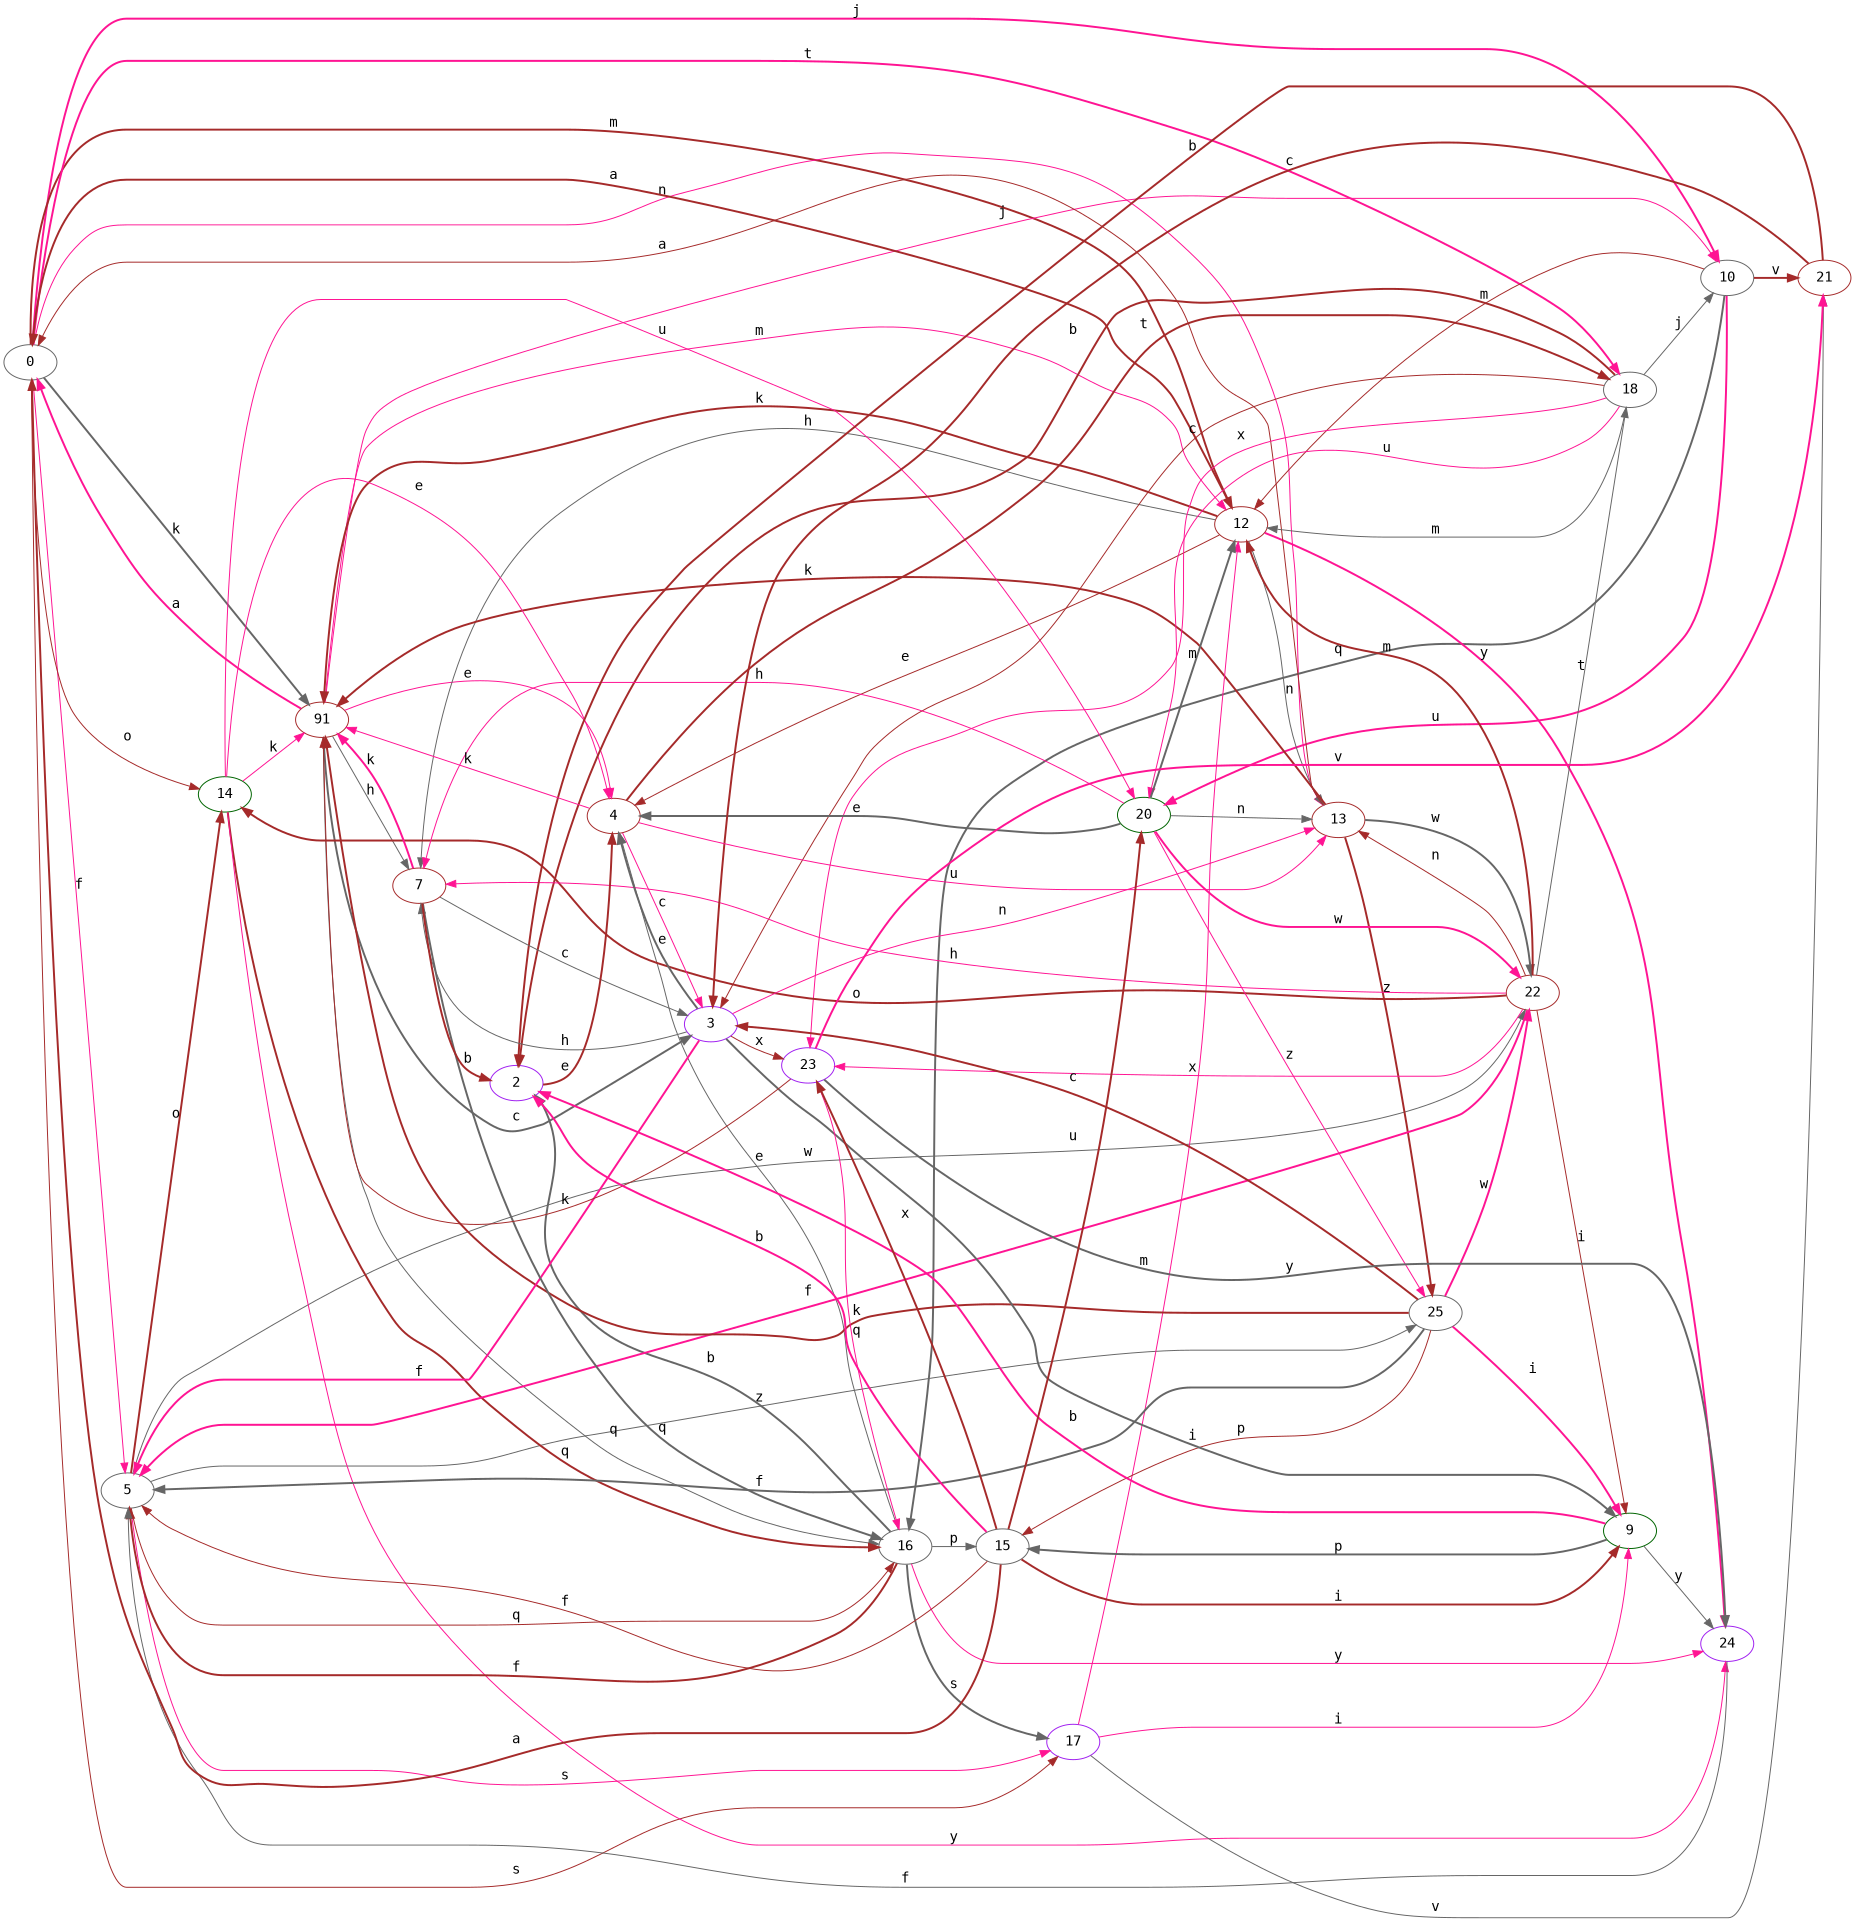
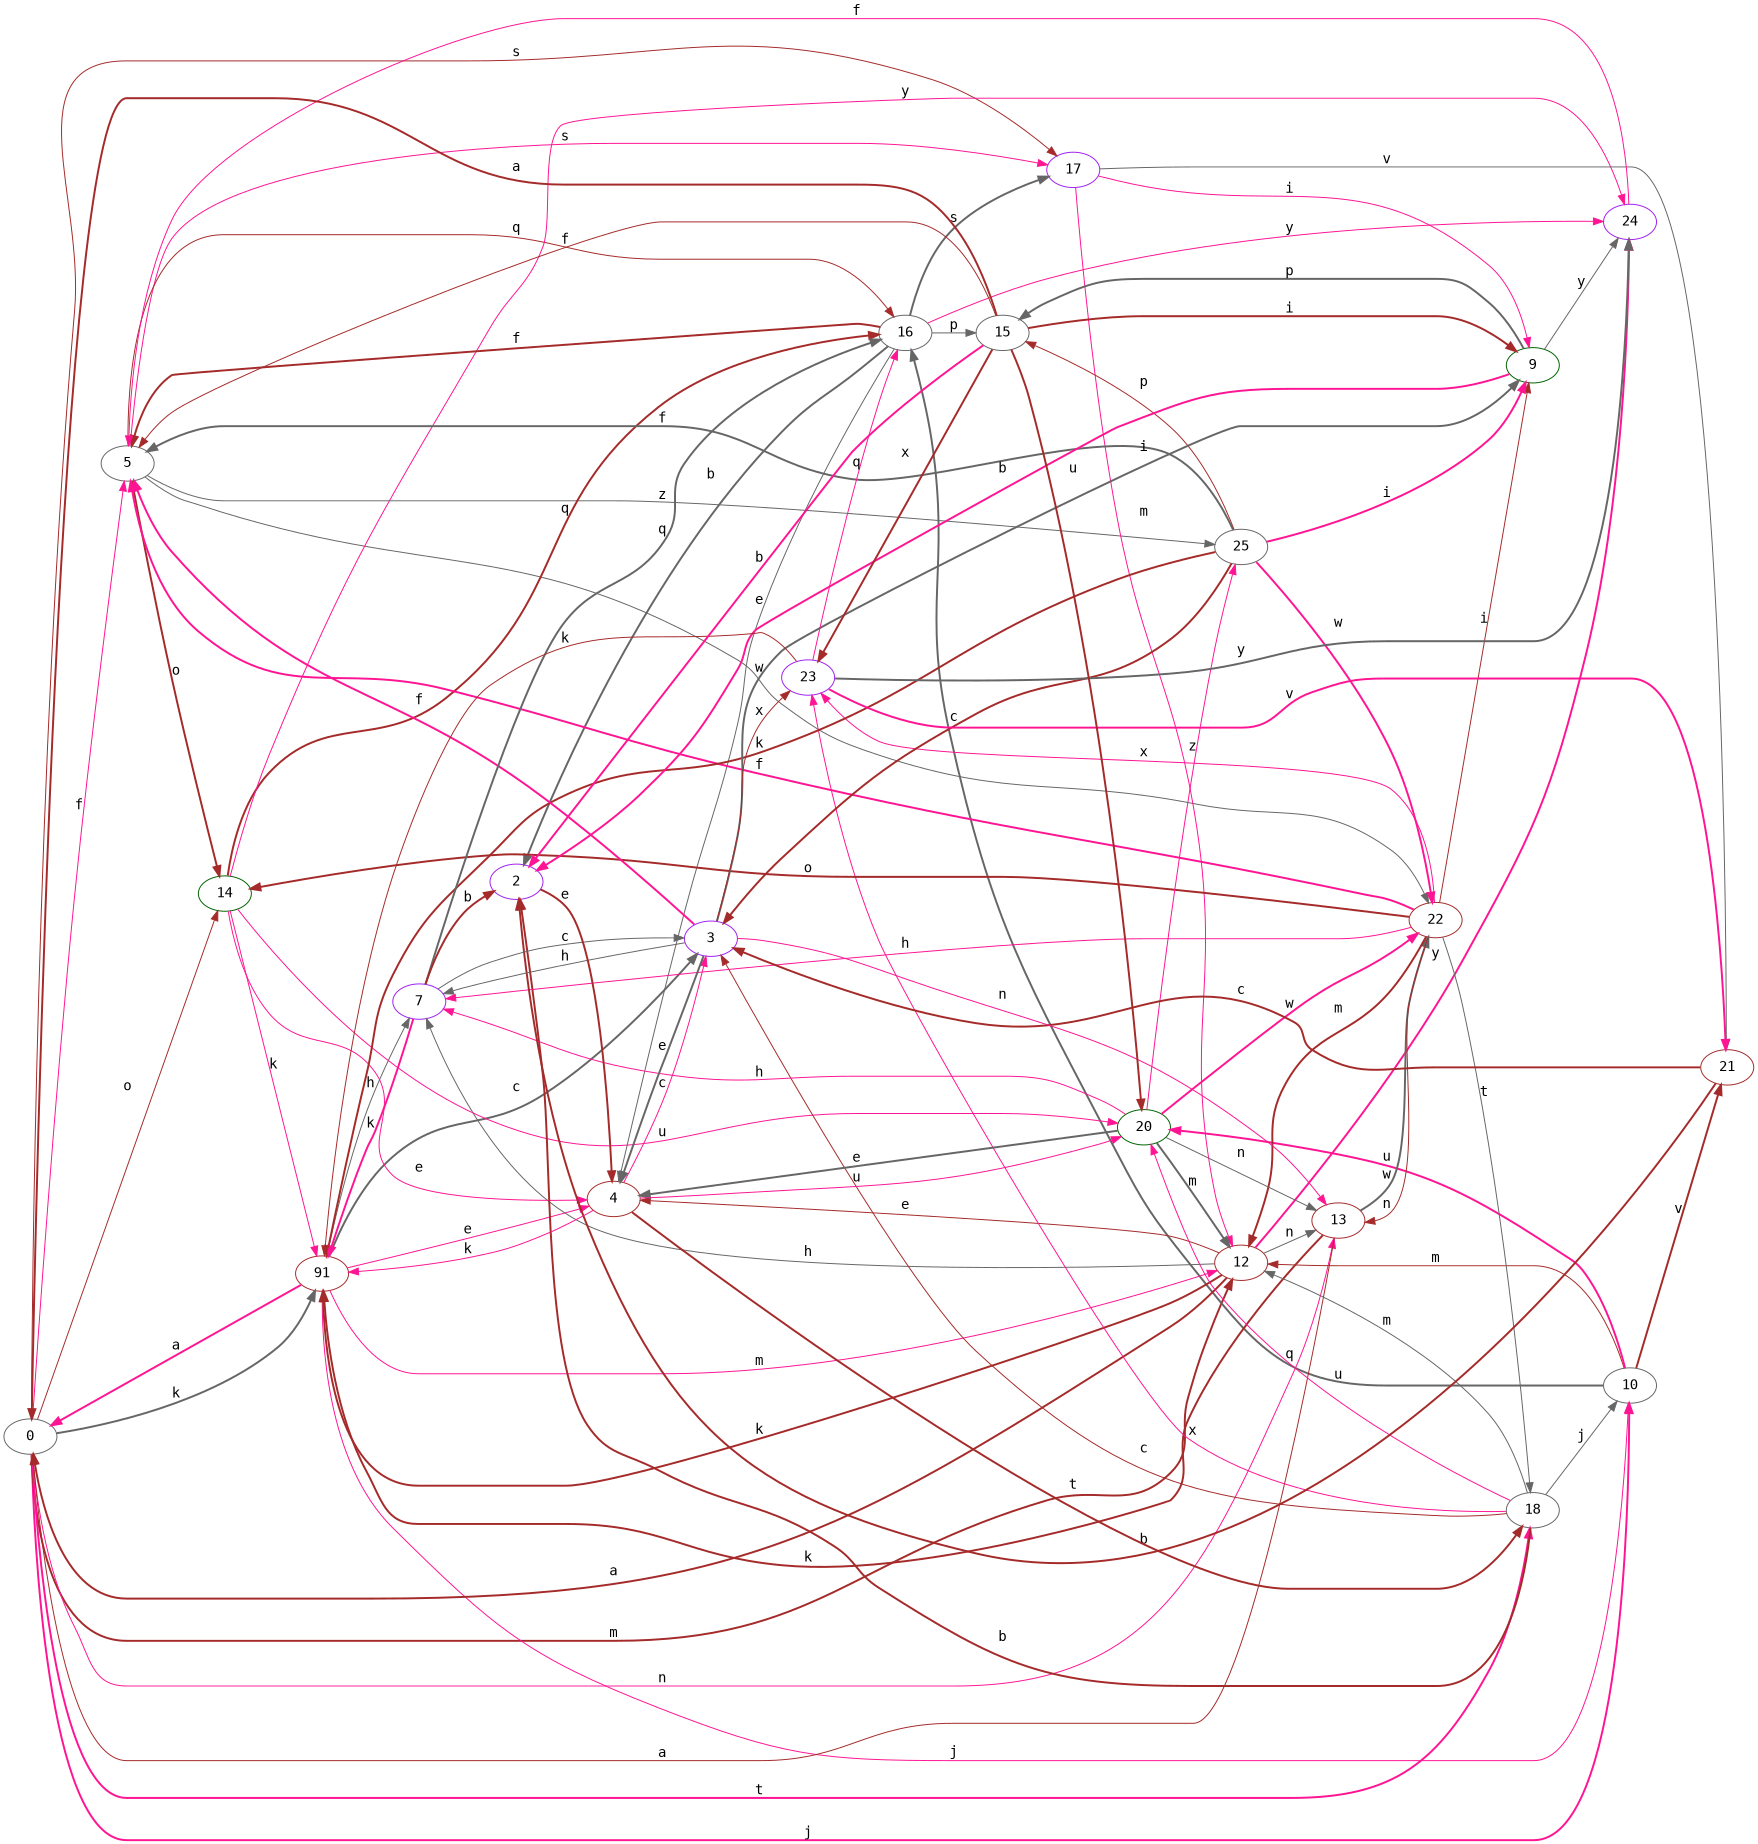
(984, 885) -> (878, 1185)
(419, 886) -> (419, 1002)
(1395, 1060) -> none
(407, 1272) -> none
(890, 1887) -> (826, 19)
